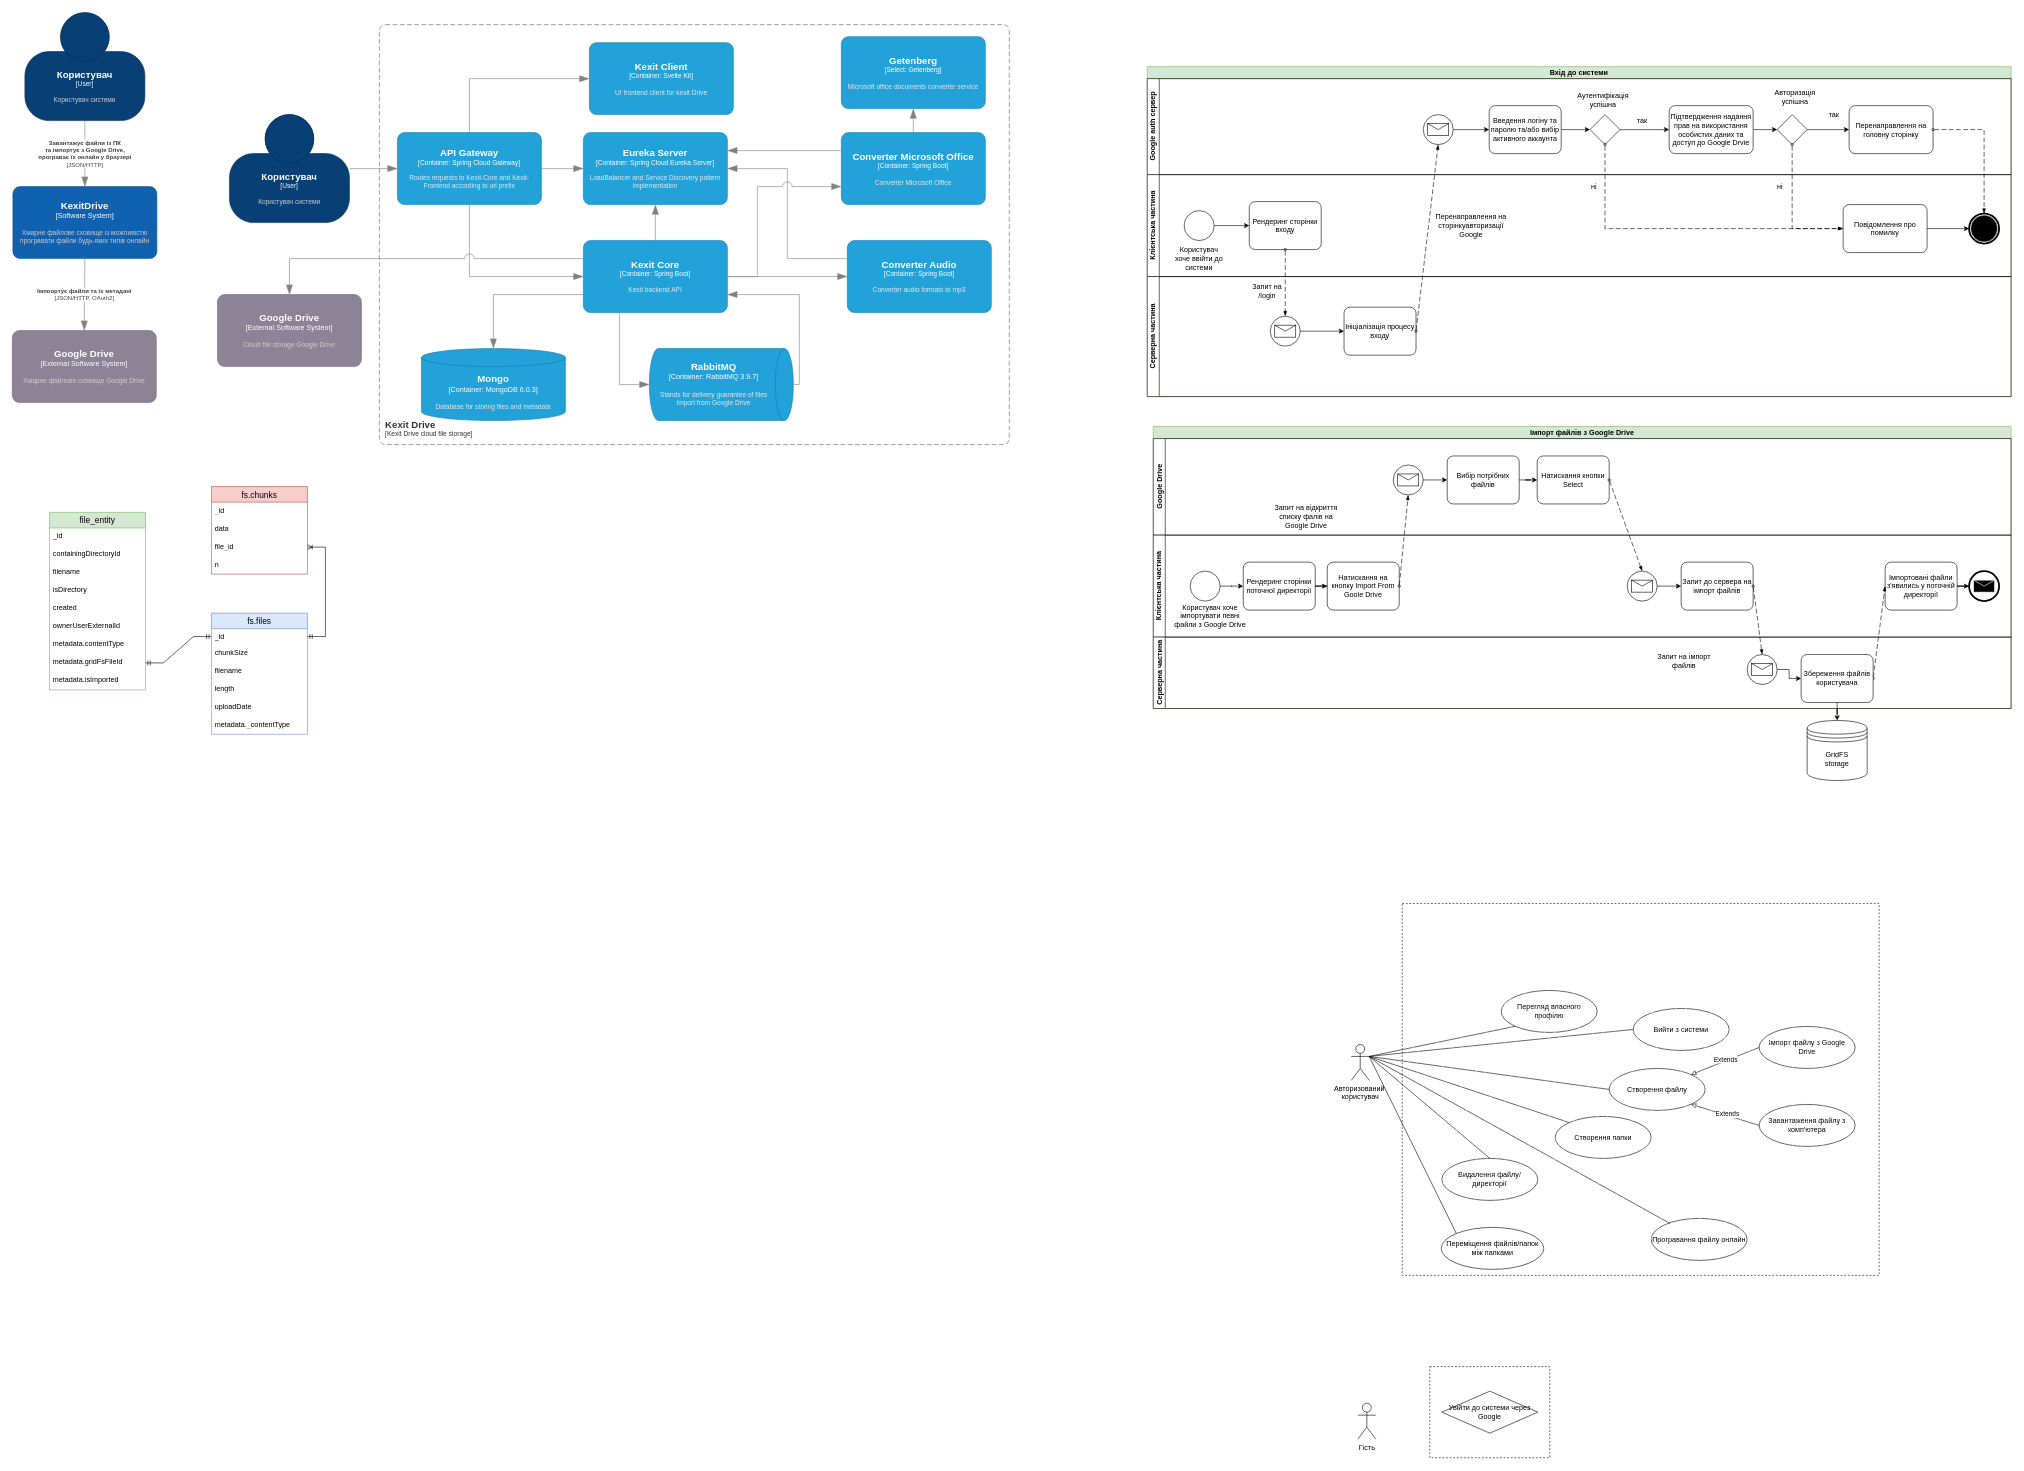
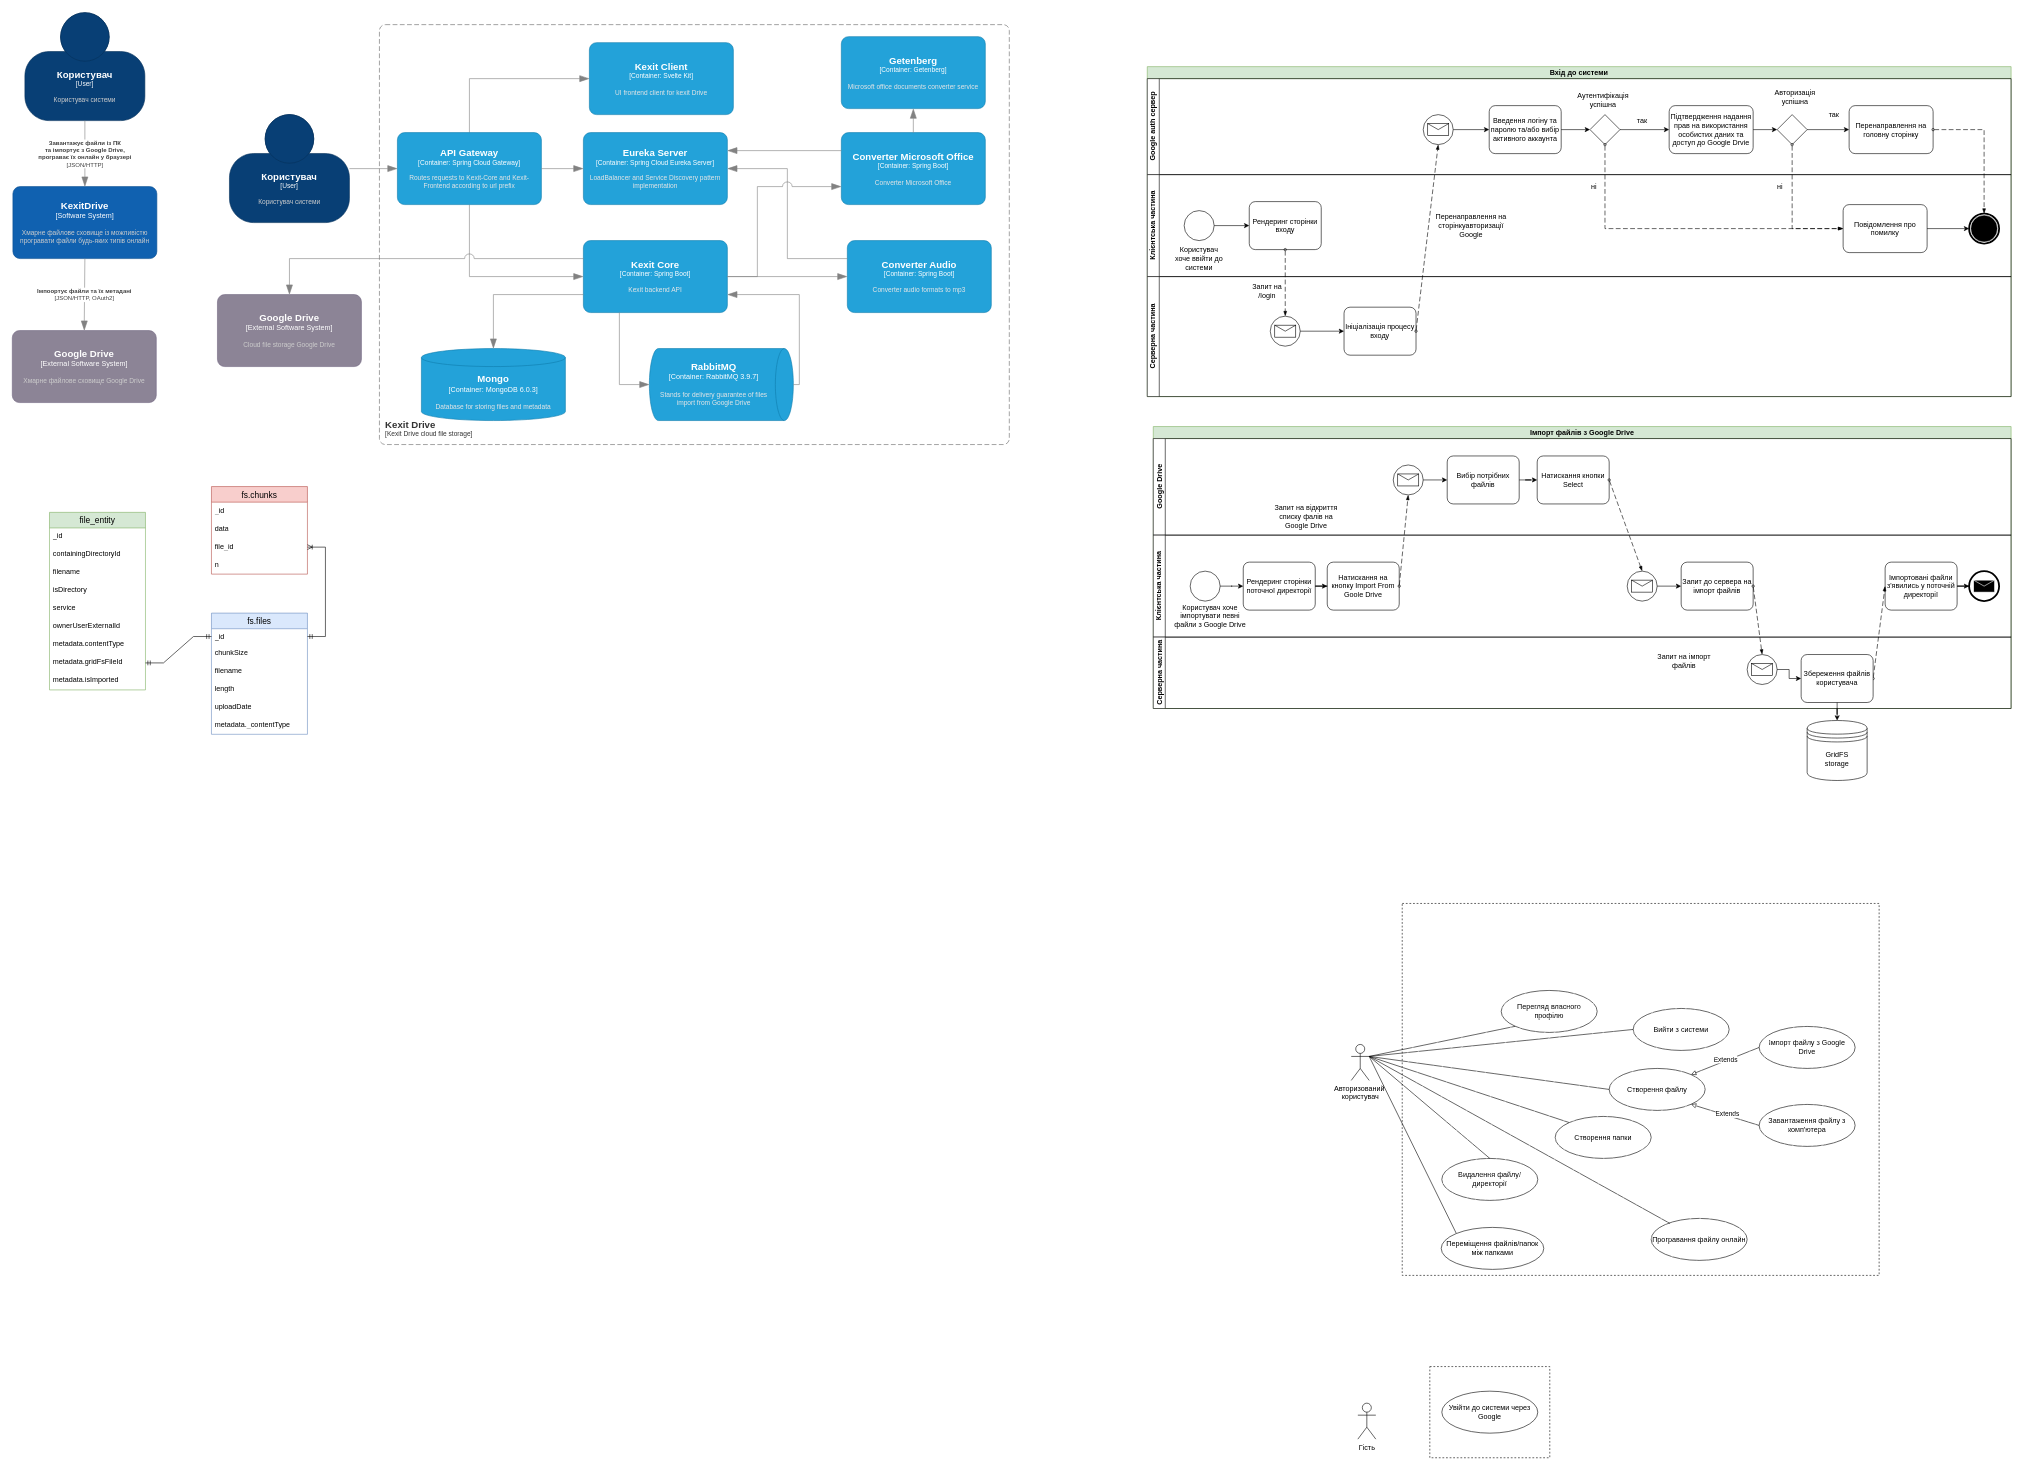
(914, 72) -> (914, 72)
(656, 227) -> none
(67, 608) -> (66, 608)
(1490, 1412) -> (1490, 1412)
